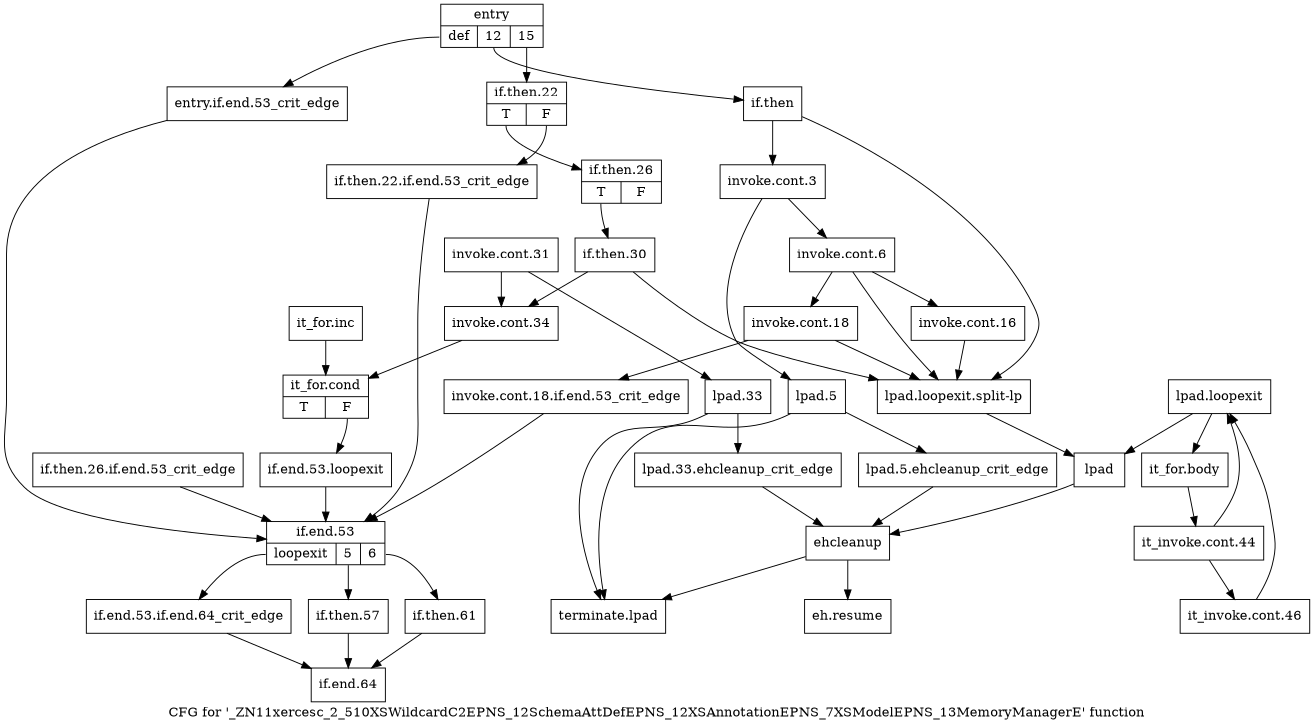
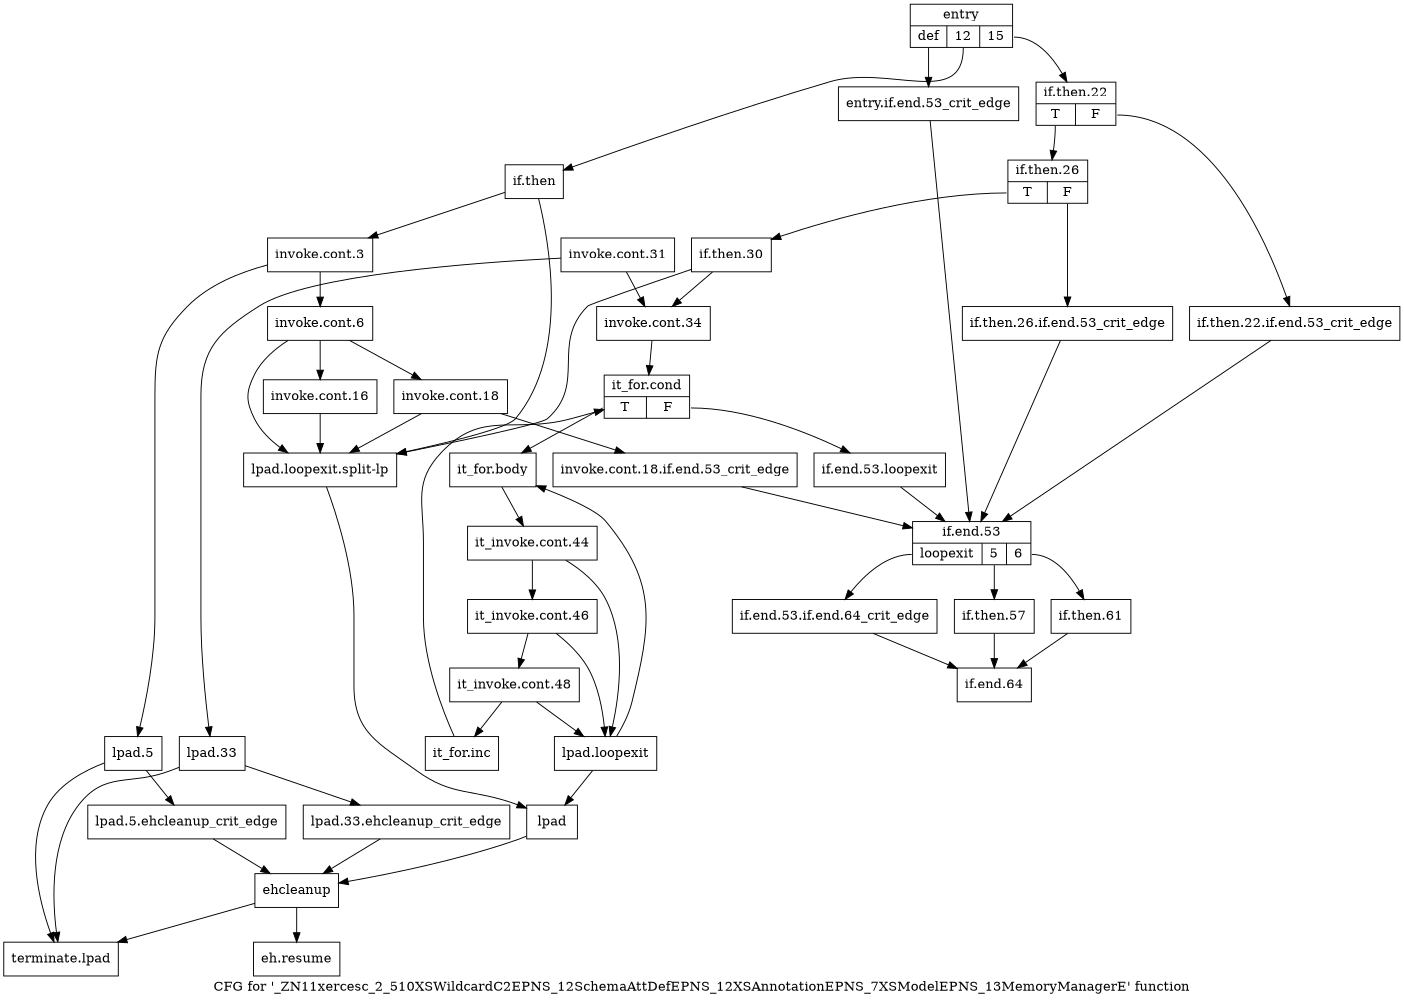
none -> (1068, 250)
none -> (566, 428)
none -> (515, 685)
